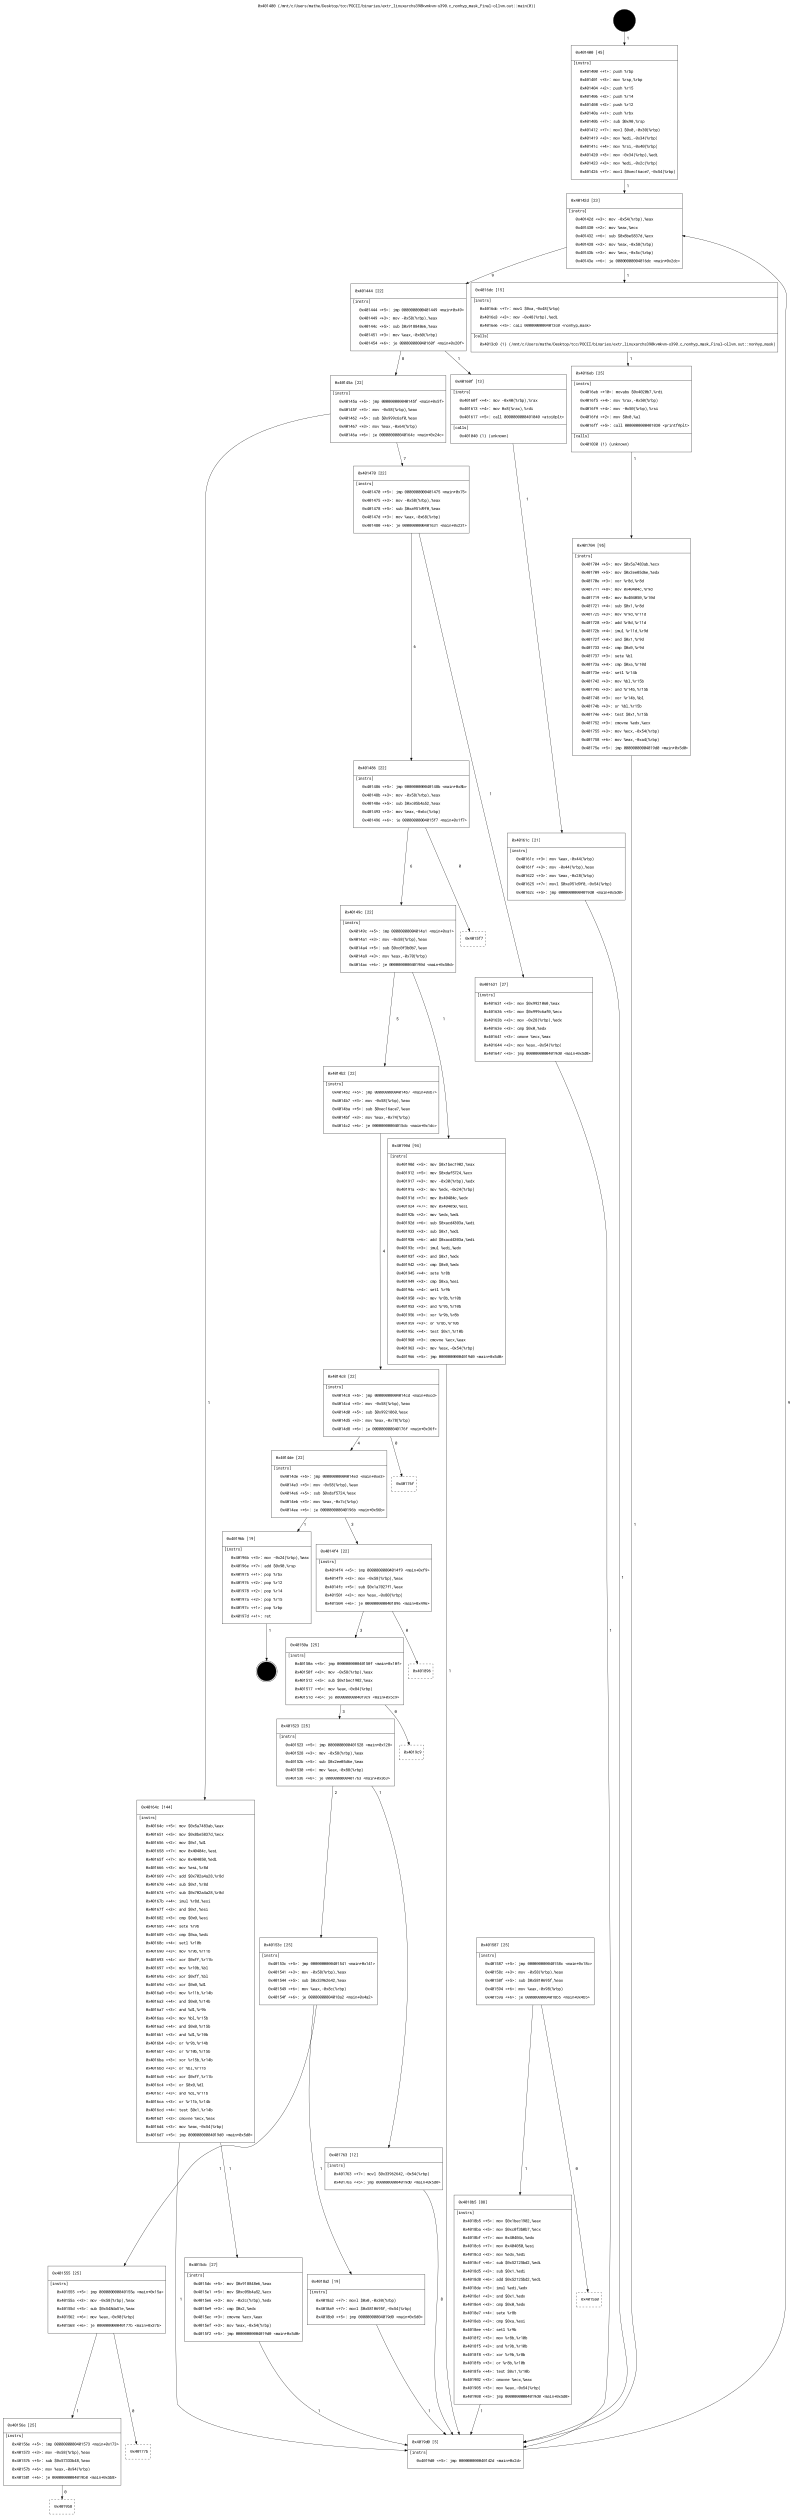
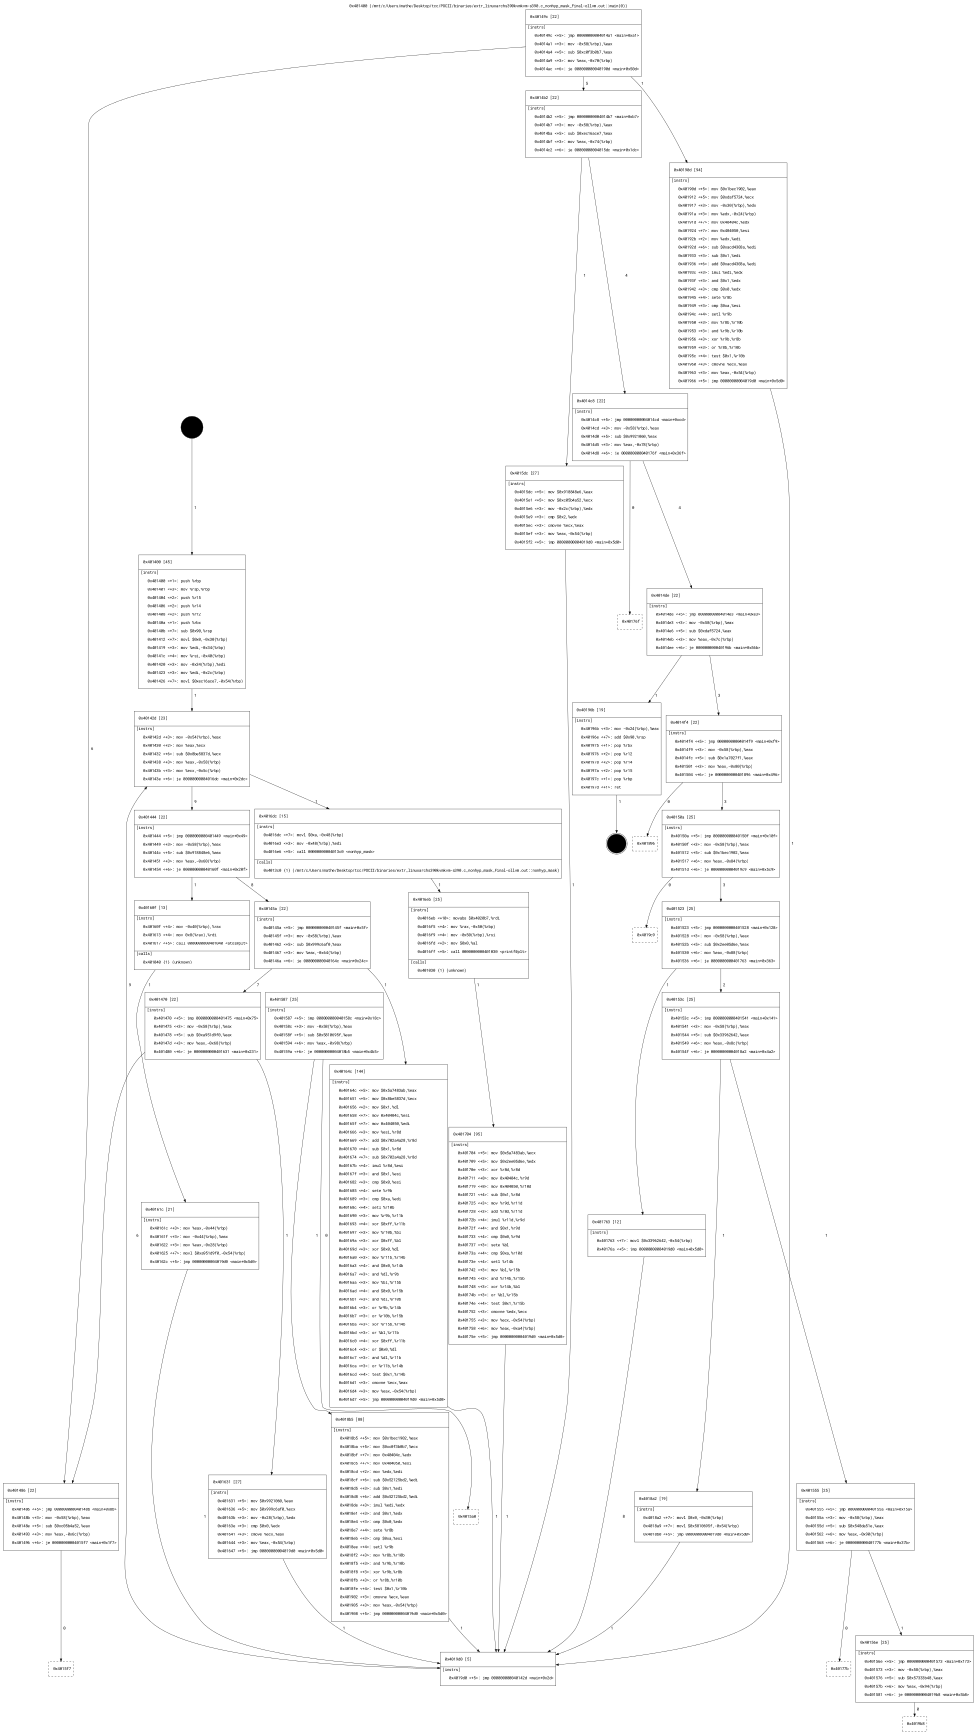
(405, 865) -> (89, 578)
(229, 2199) -> (574, 310)
